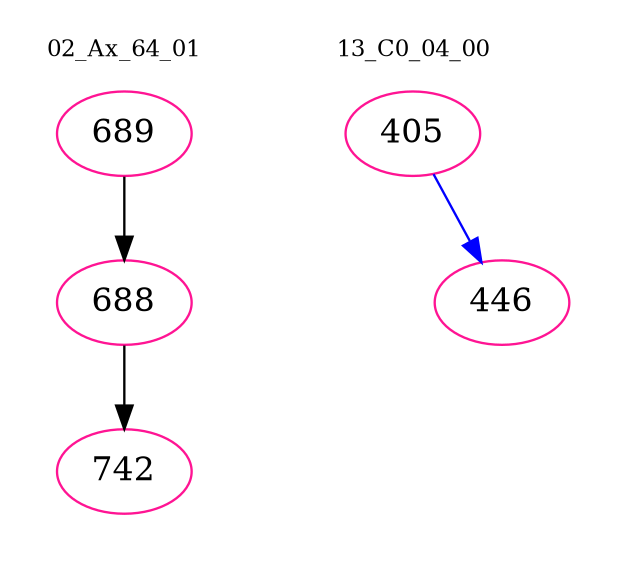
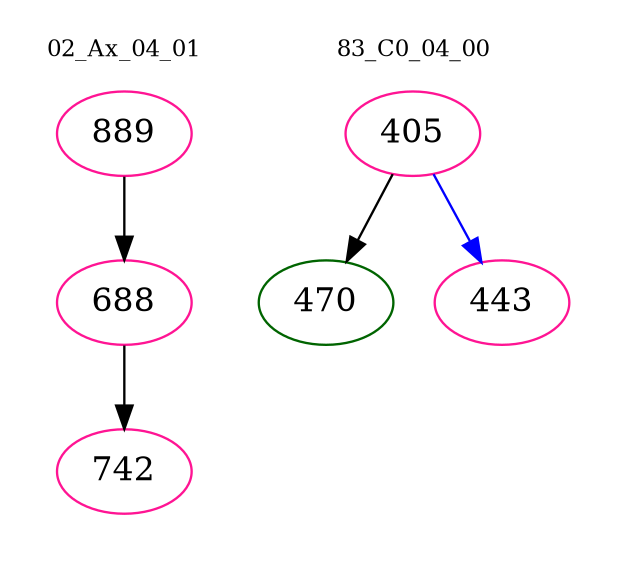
(124, 50) -> (124, 50)
(414, 50) -> (414, 50)
(124, 134) -> (124, 134)
none -> (326, 303)
(502, 303) -> (502, 303)
